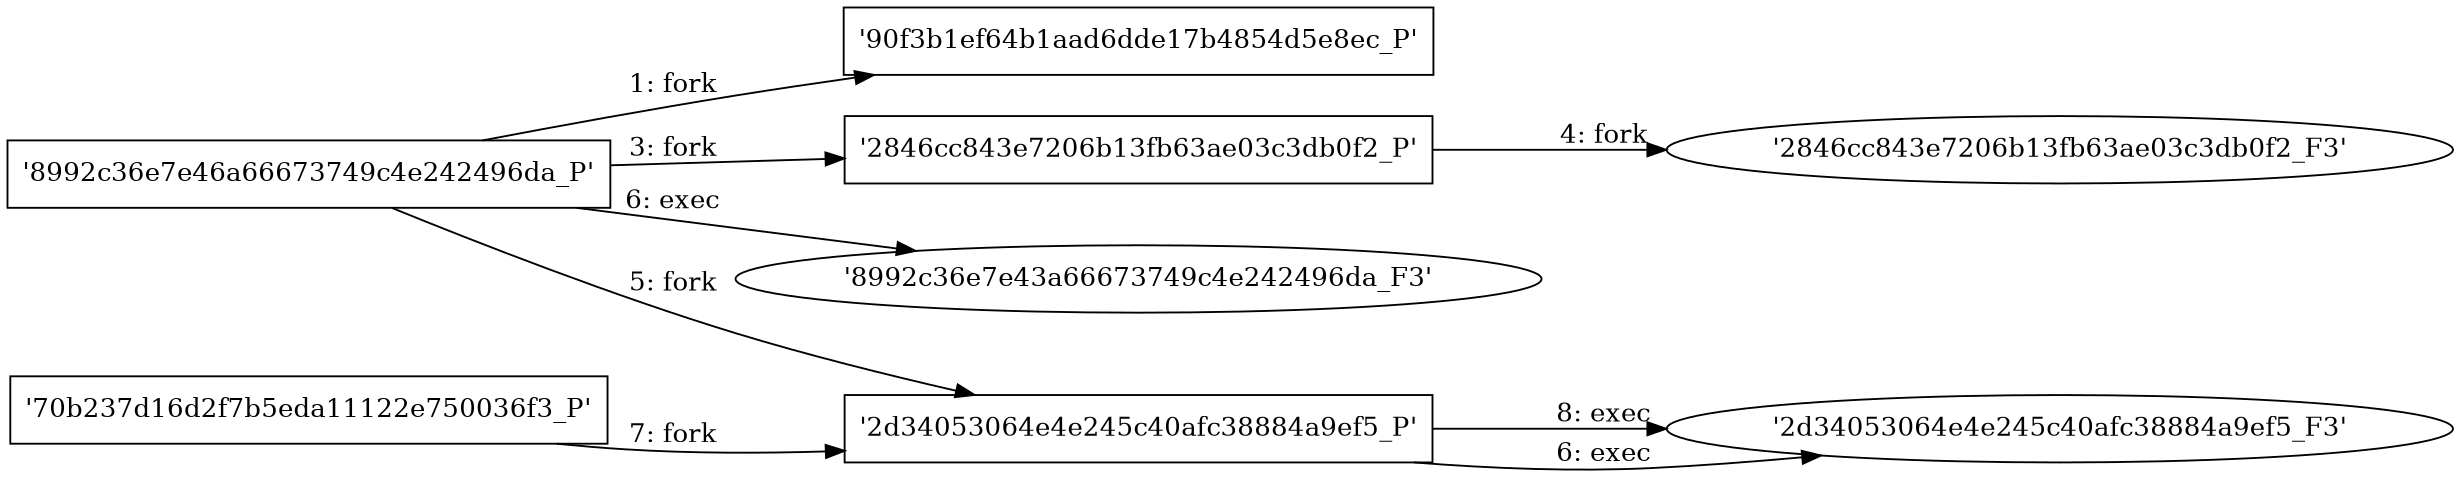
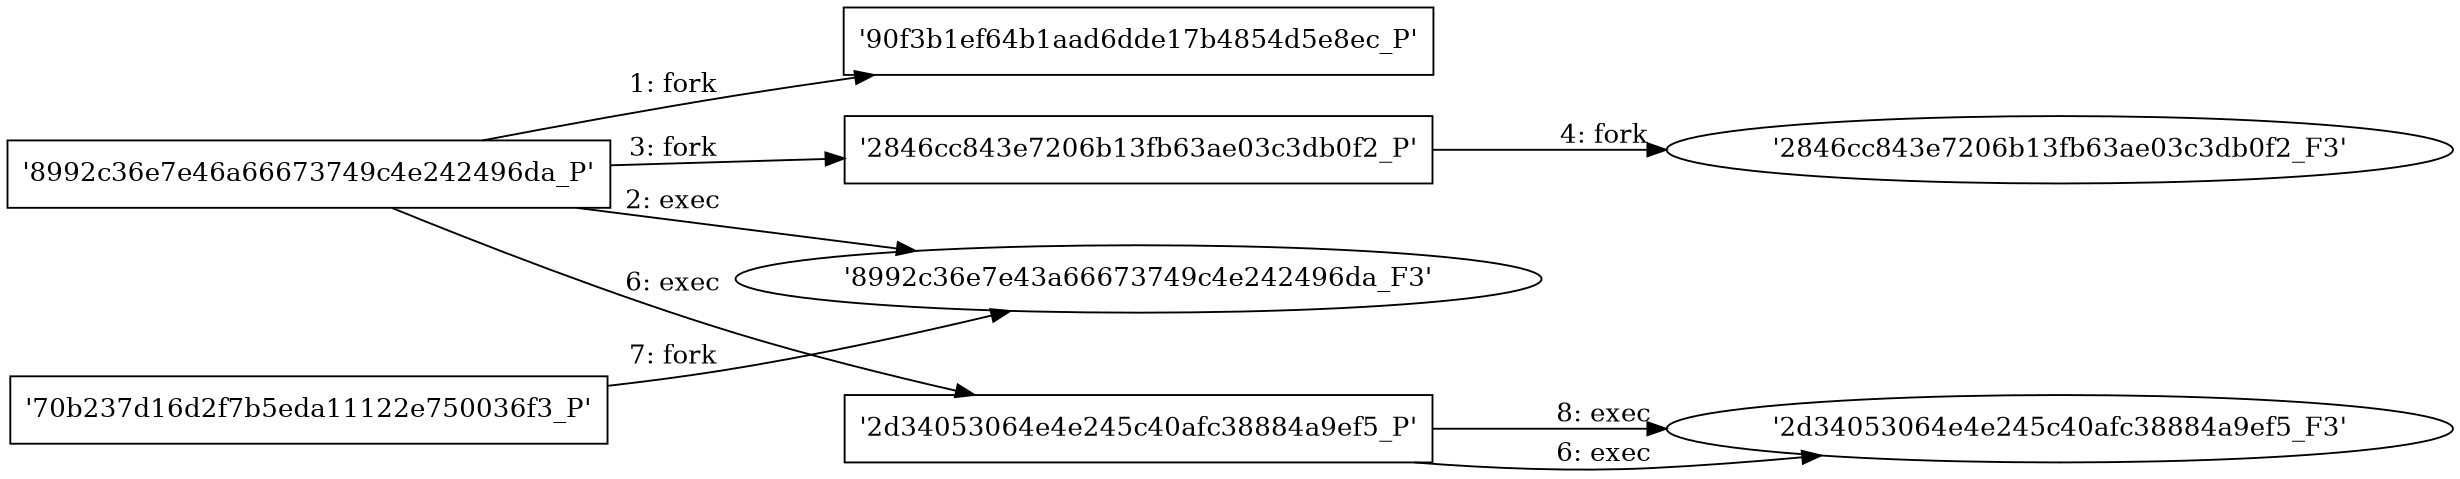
(673, 201) -> (673, 201)
(673, 284) -> (673, 284)
(691, 452) -> (782, 360)
